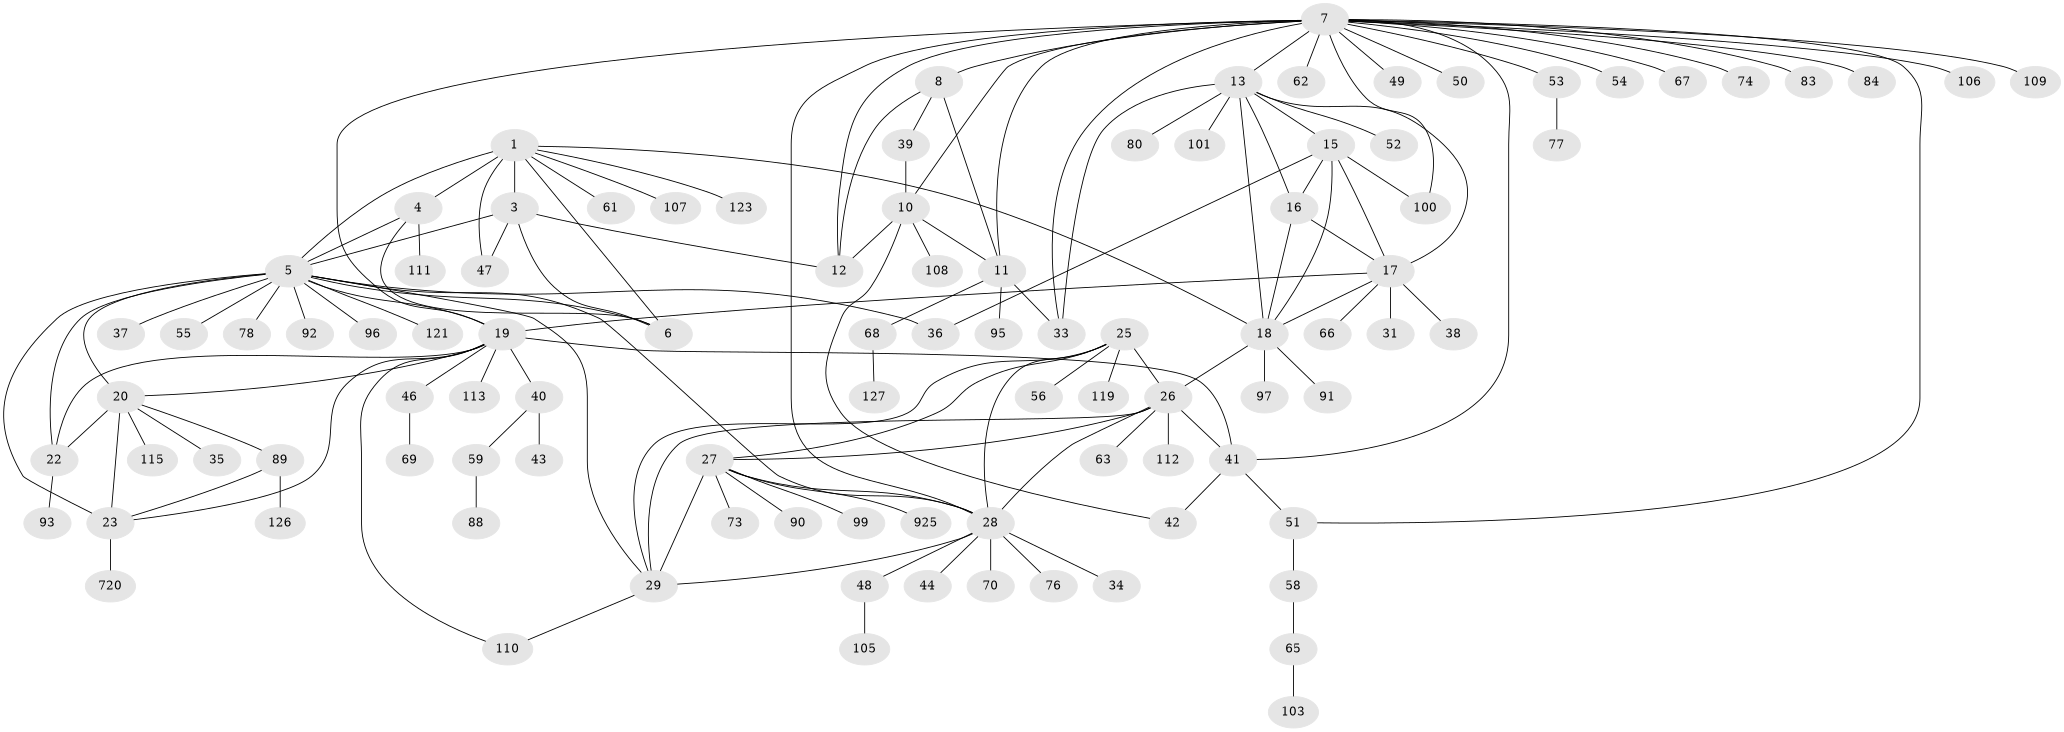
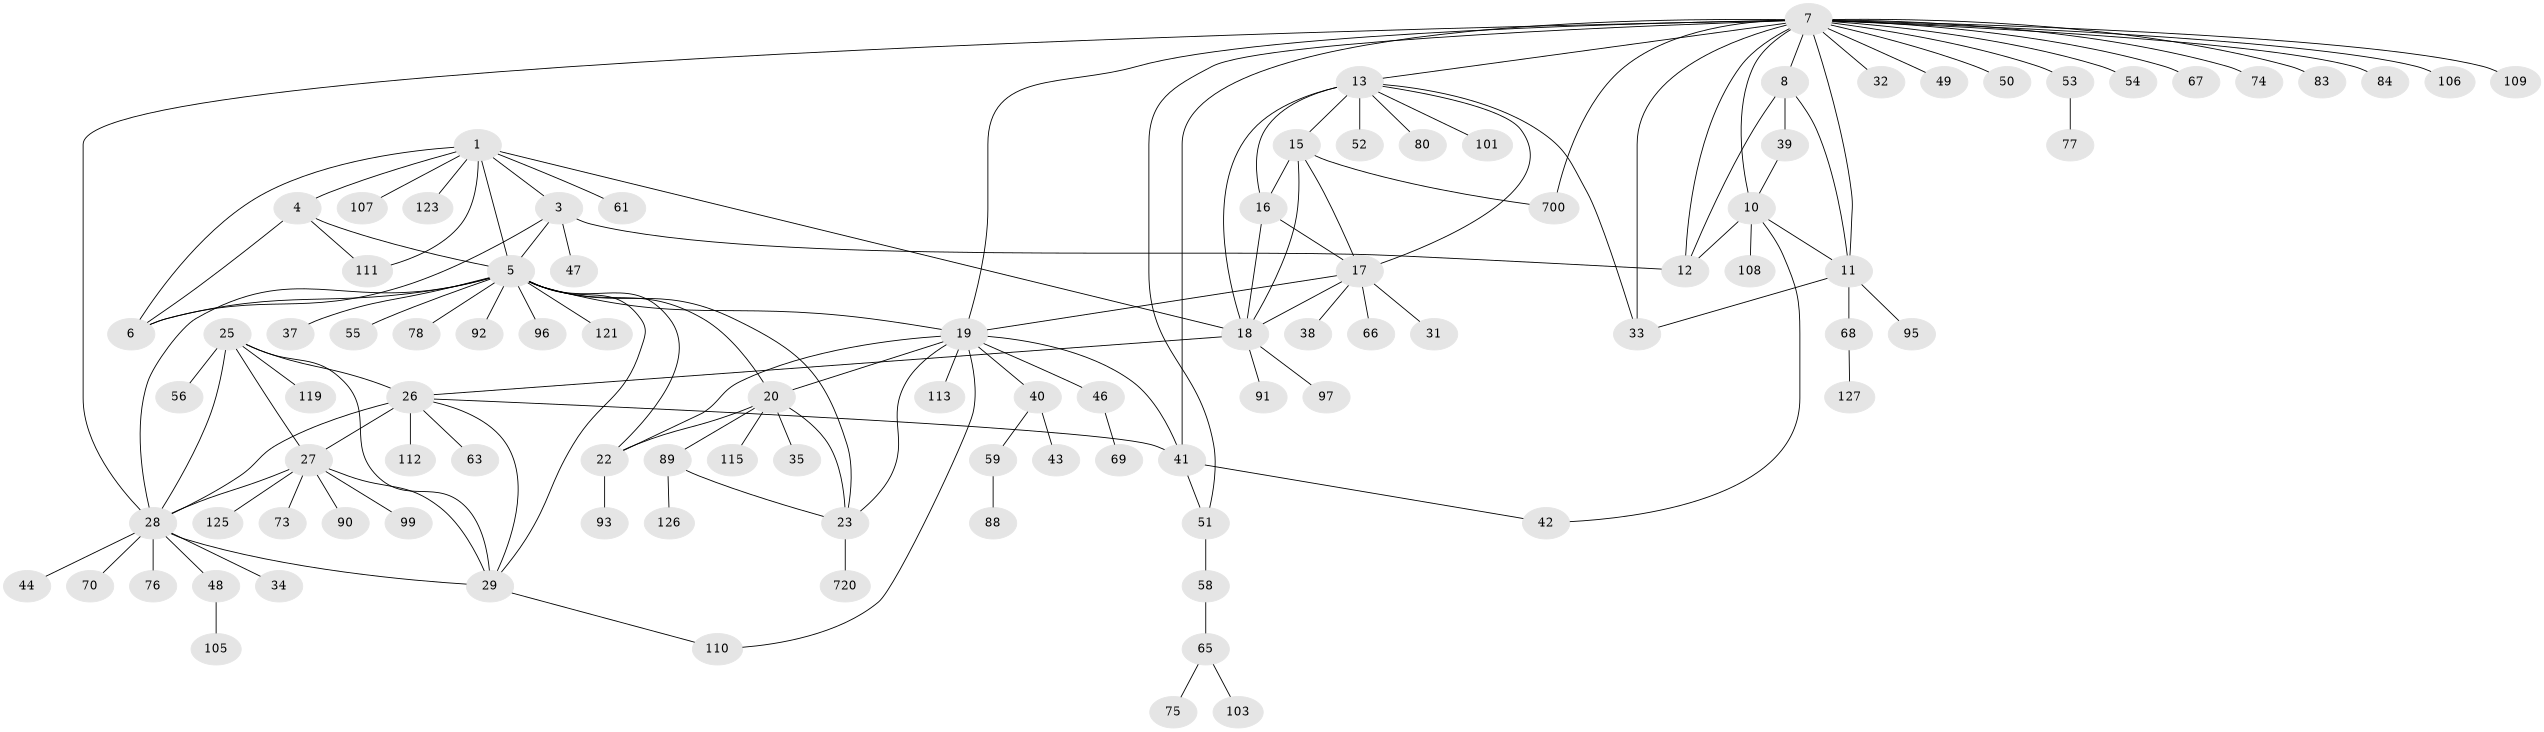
(1301, 82) -> (1881, 82)
(481, 204) -> (456, 230)
(1426, 208) -> (1554, 208)
(936, 334) -> none
(926, 523) -> (218, 523)
none -> (1173, 712)
